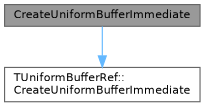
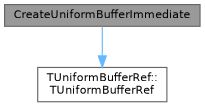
(102, 85) -> (102, 85)
